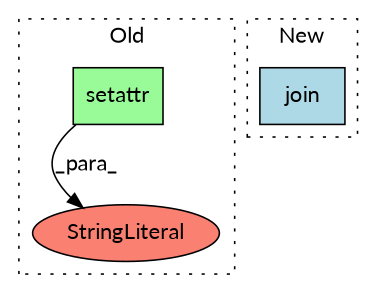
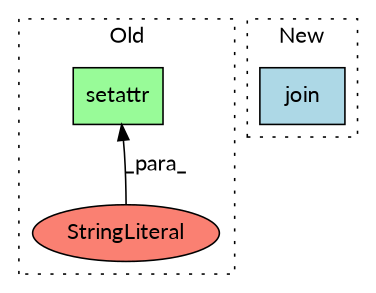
(52, 160) -> (125, 172)
